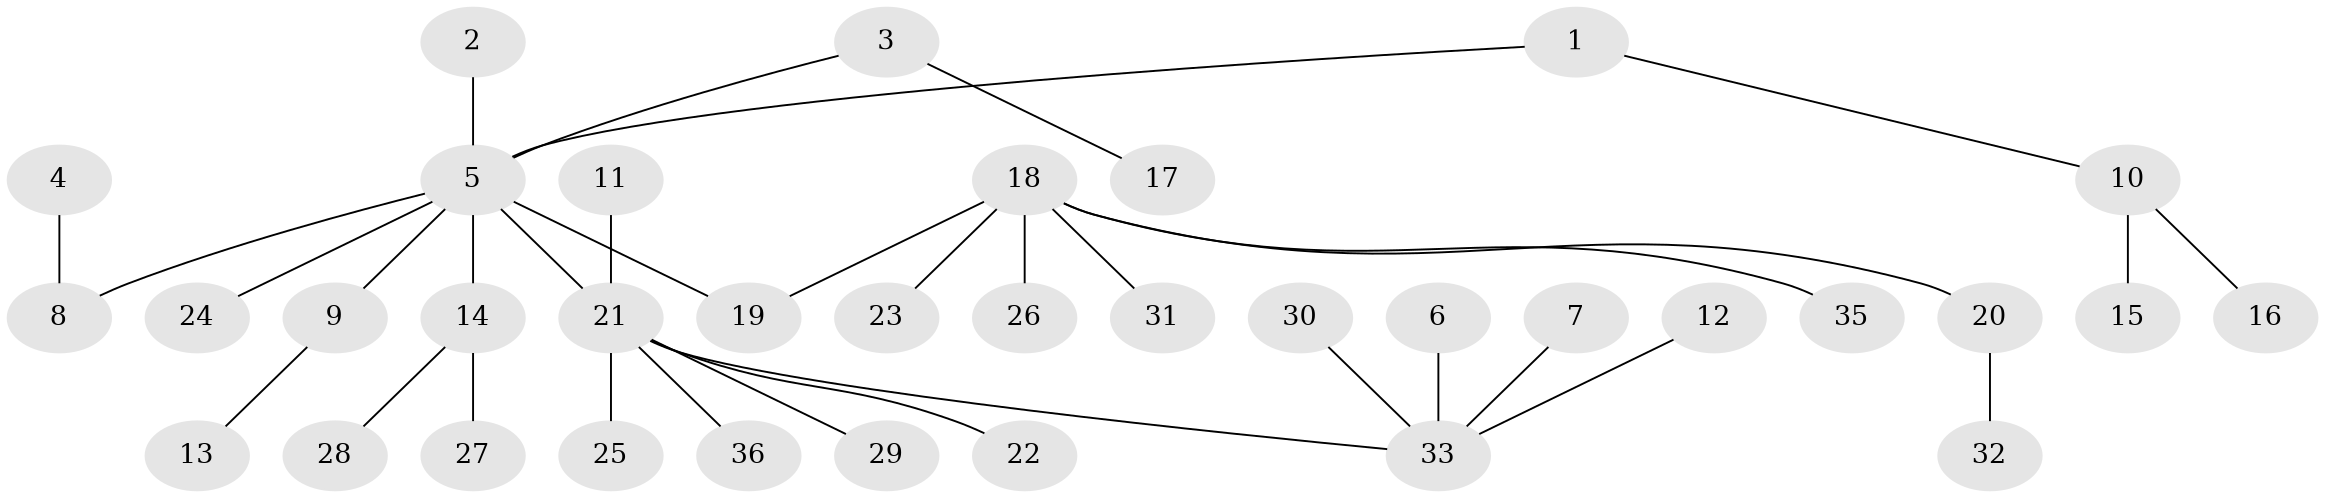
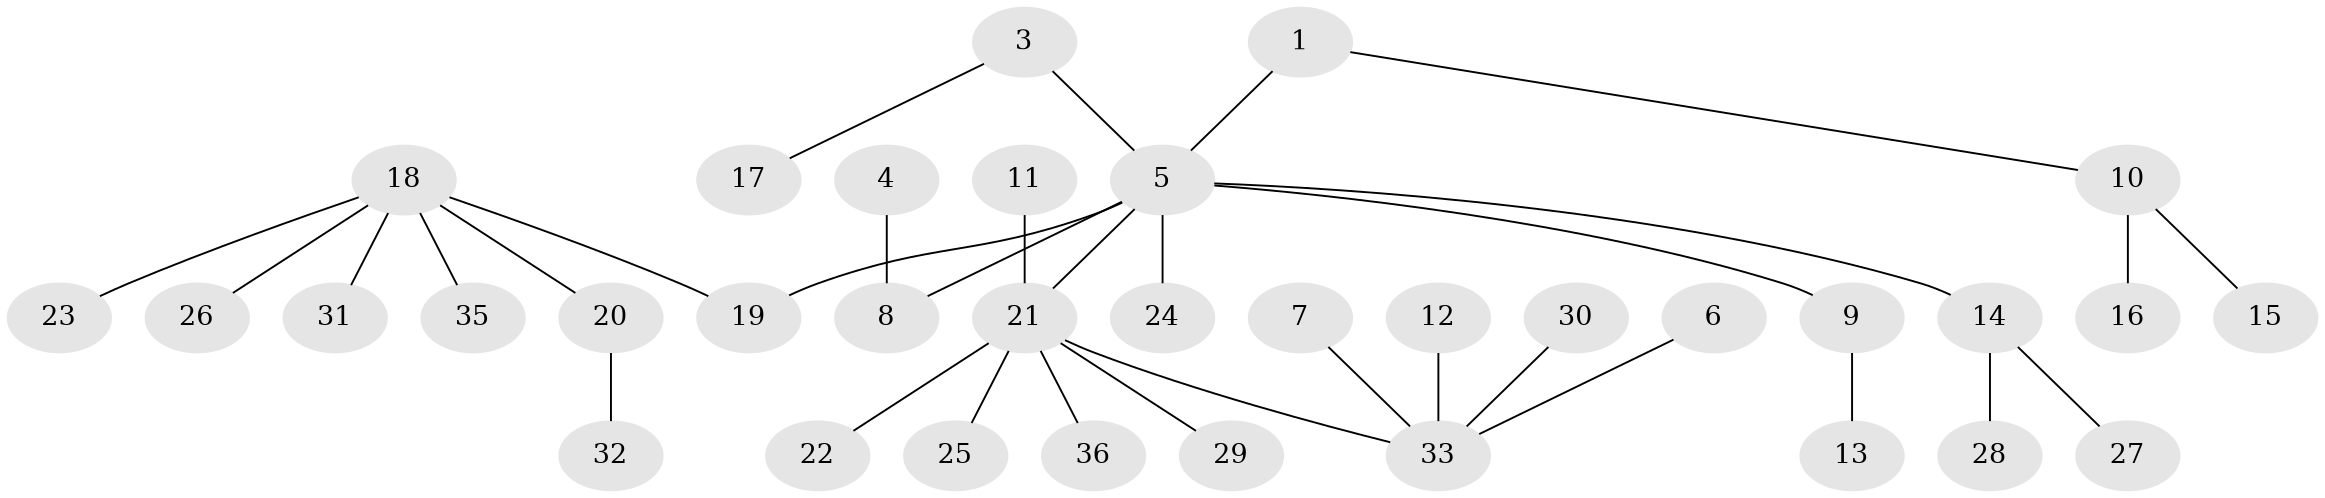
(473, 42) -> none
